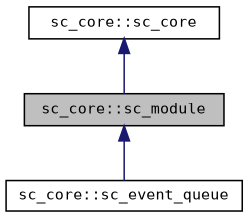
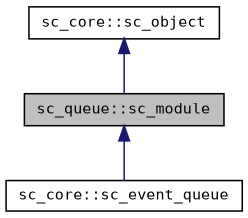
(124, 23) -> (124, 23)
(124, 110) -> (124, 110)
